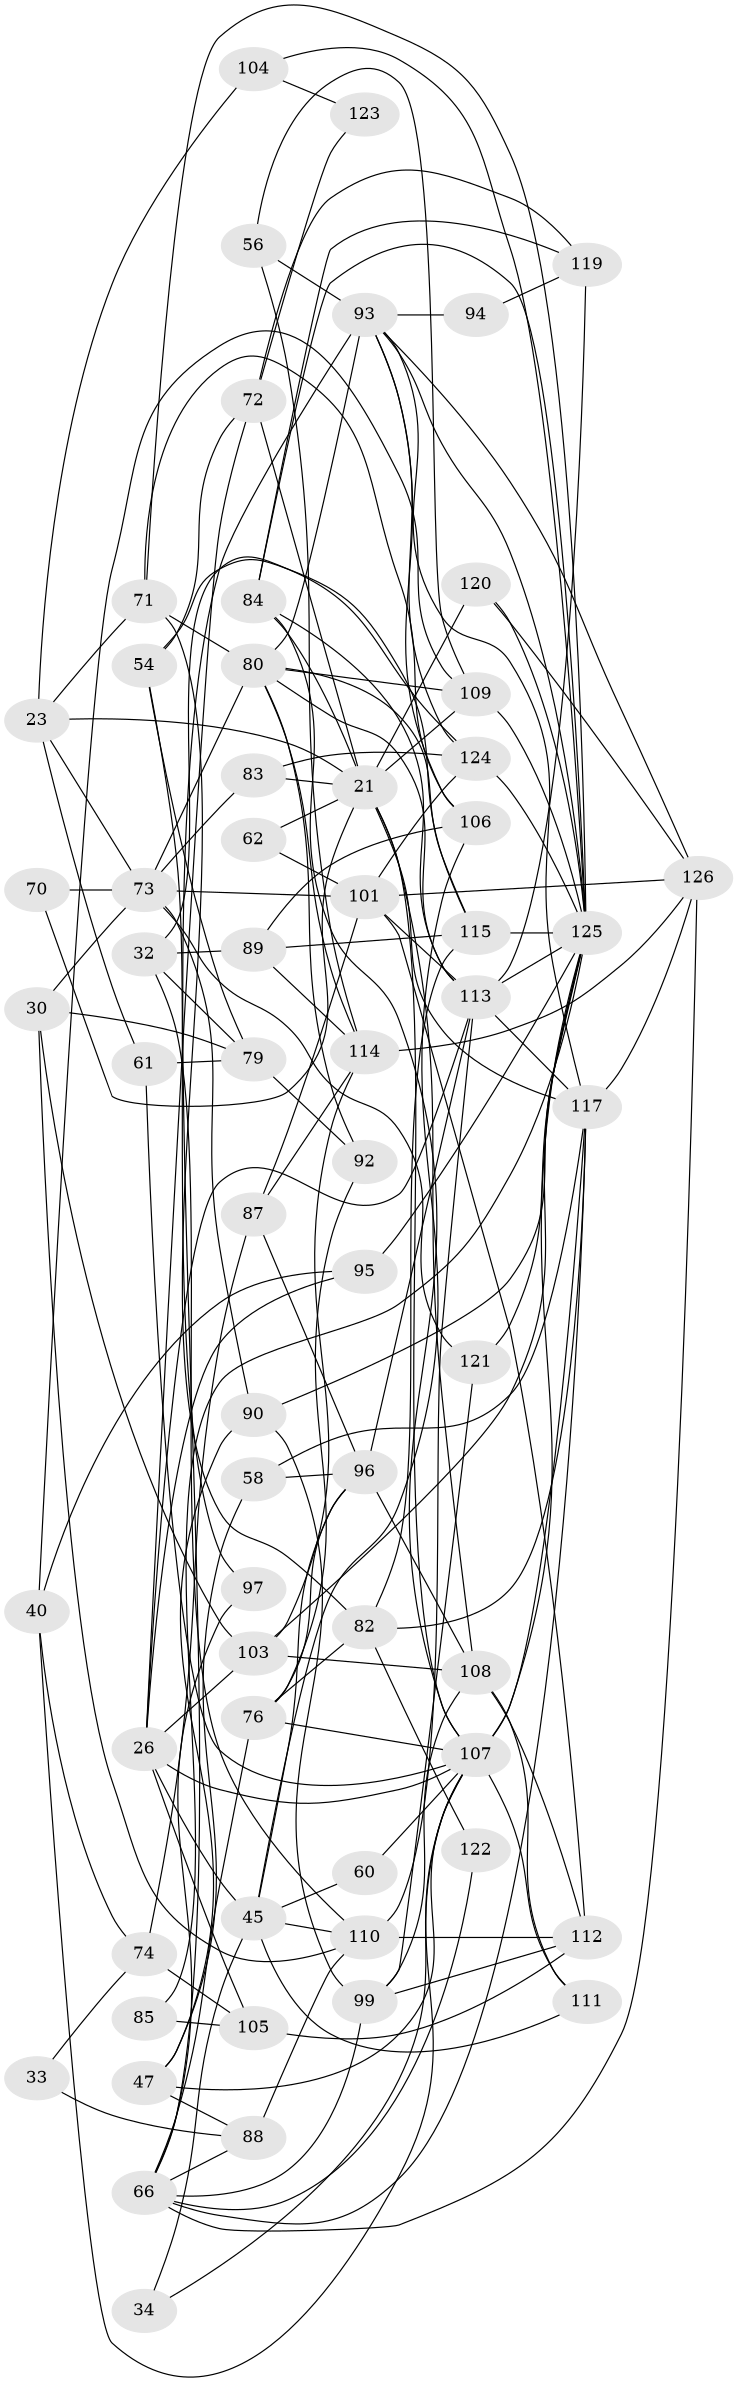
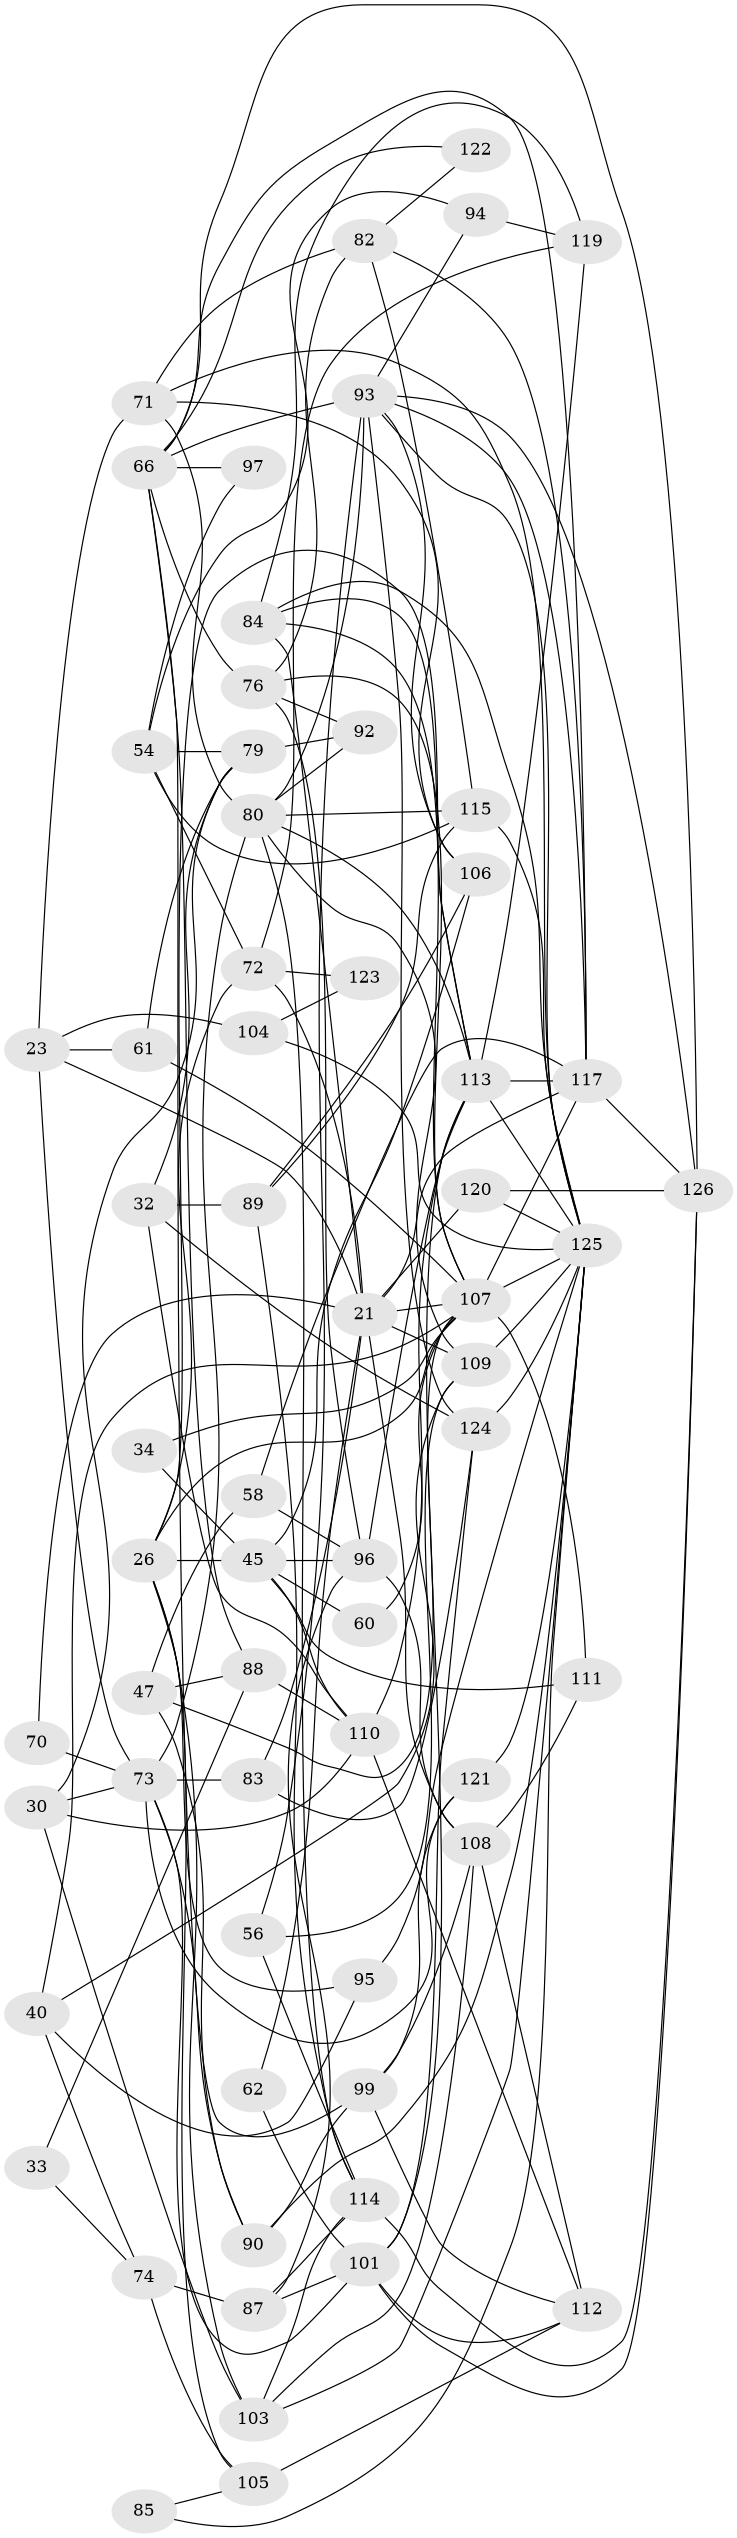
none -> (267, 522)
